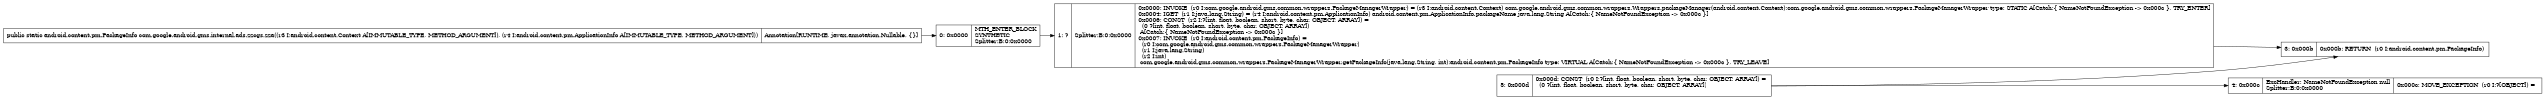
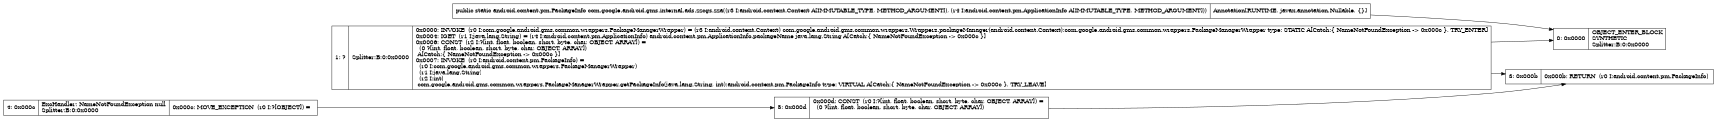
(1006, 29) -> (1627, 33)
(1045, 36) -> (1520, 41)
(1998, 86) -> (544, 108)
